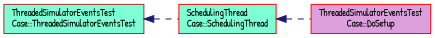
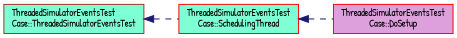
(228, 19) -> (239, 19)
